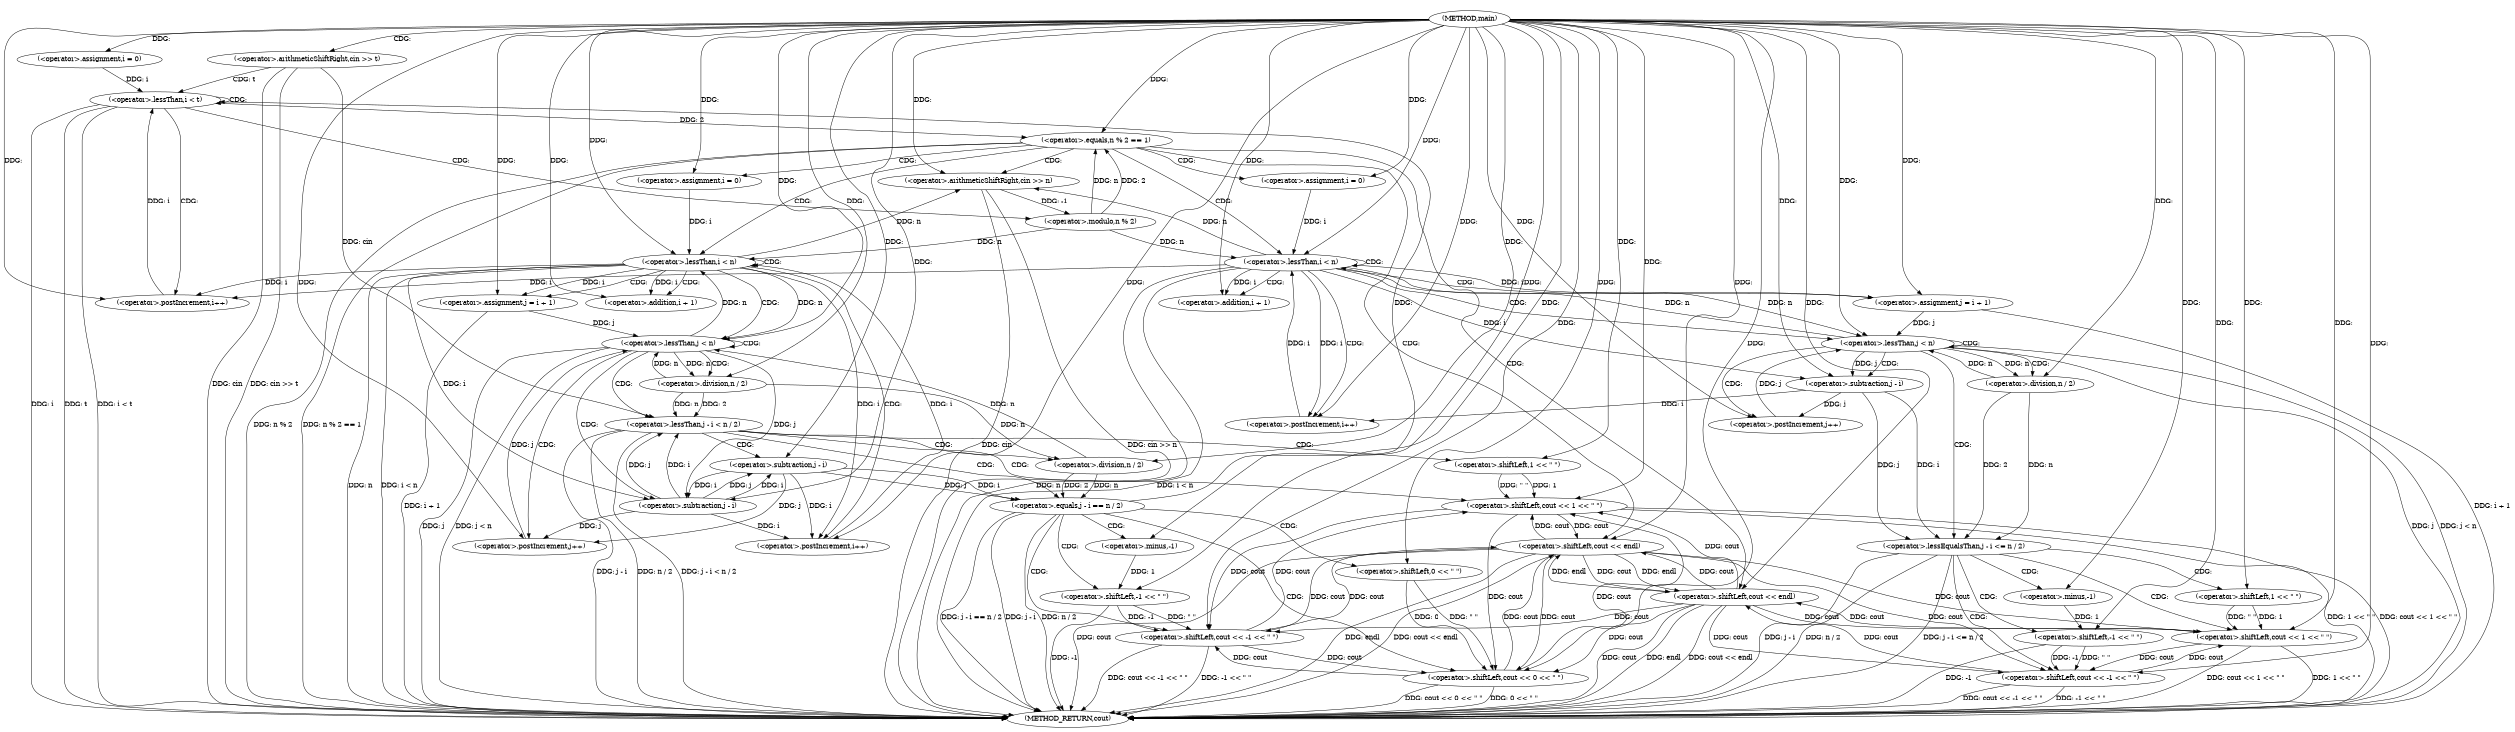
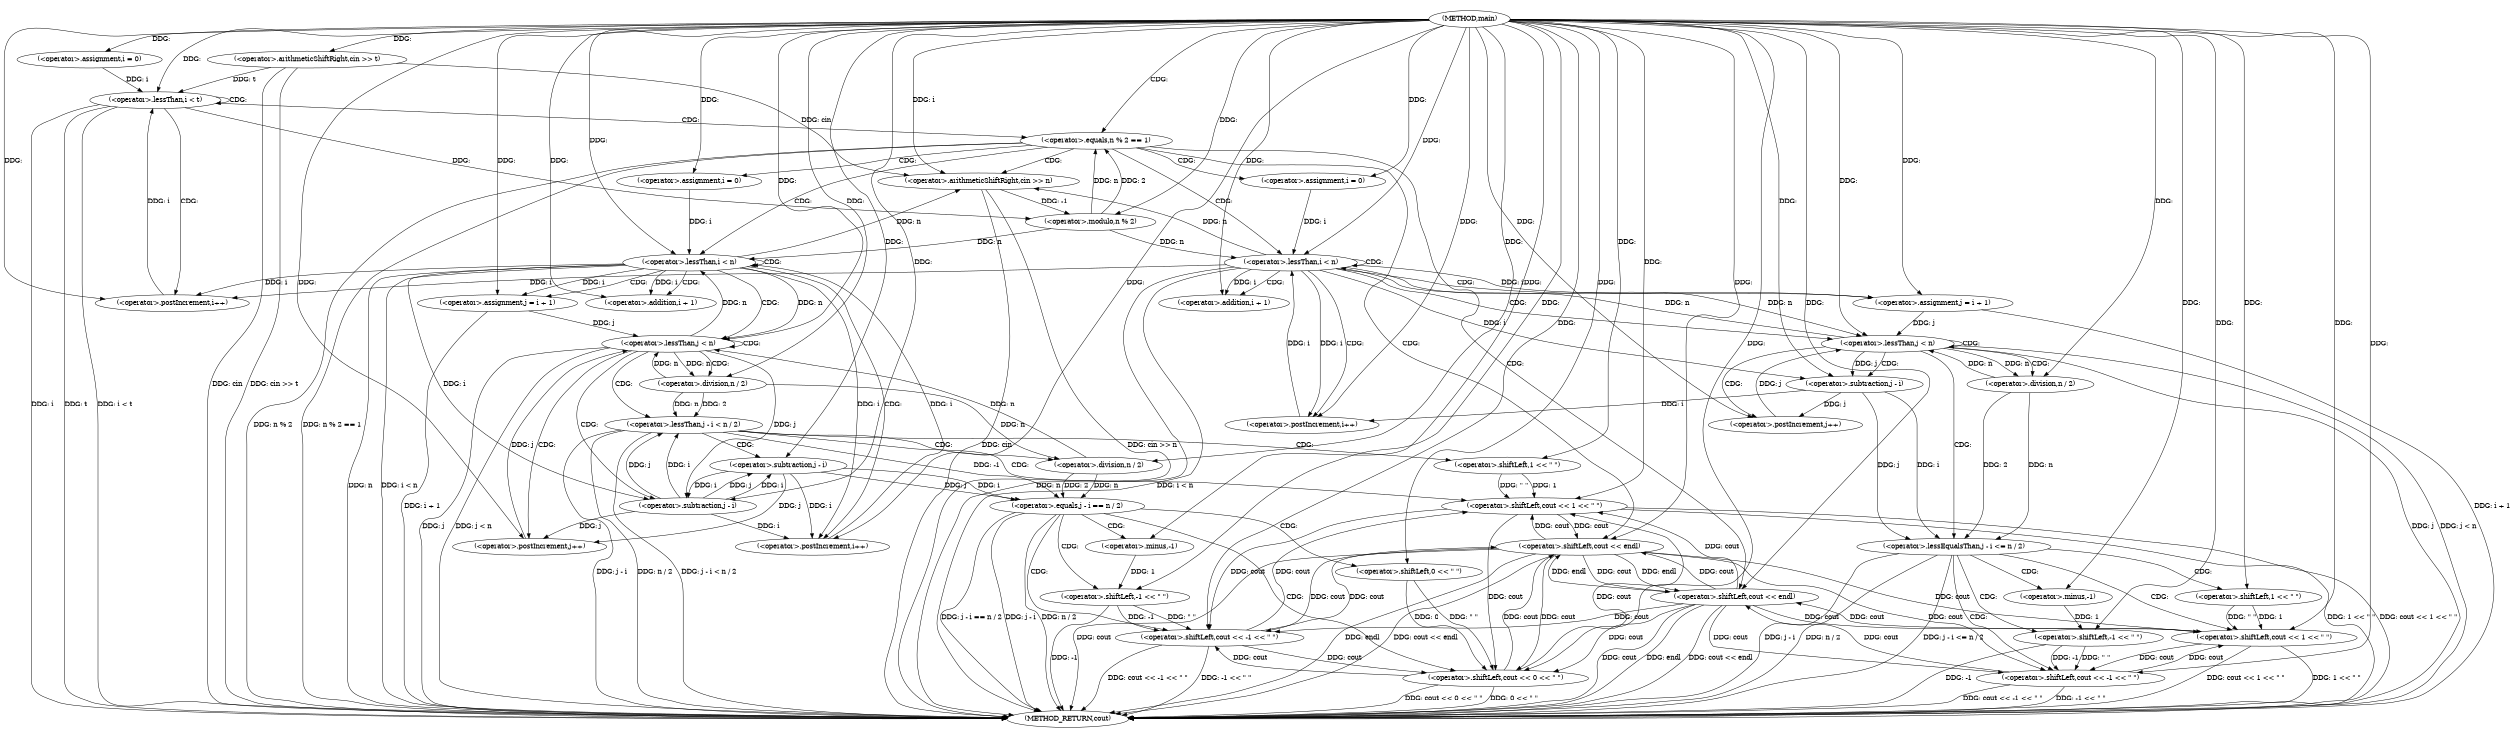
(403, 39) -> (403, 39)
none -> (1238, 62)
(244, 80) -> (244, 80)
(1160, 80) -> (1160, 80)
(924, 100) -> (924, 100)
(692, 120) -> (692, 120)
(1115, 128) -> (781, 26)
(462, 161) -> (462, 161)
(403, 304) -> (662, 82)
(987, 466) -> (987, 466)
